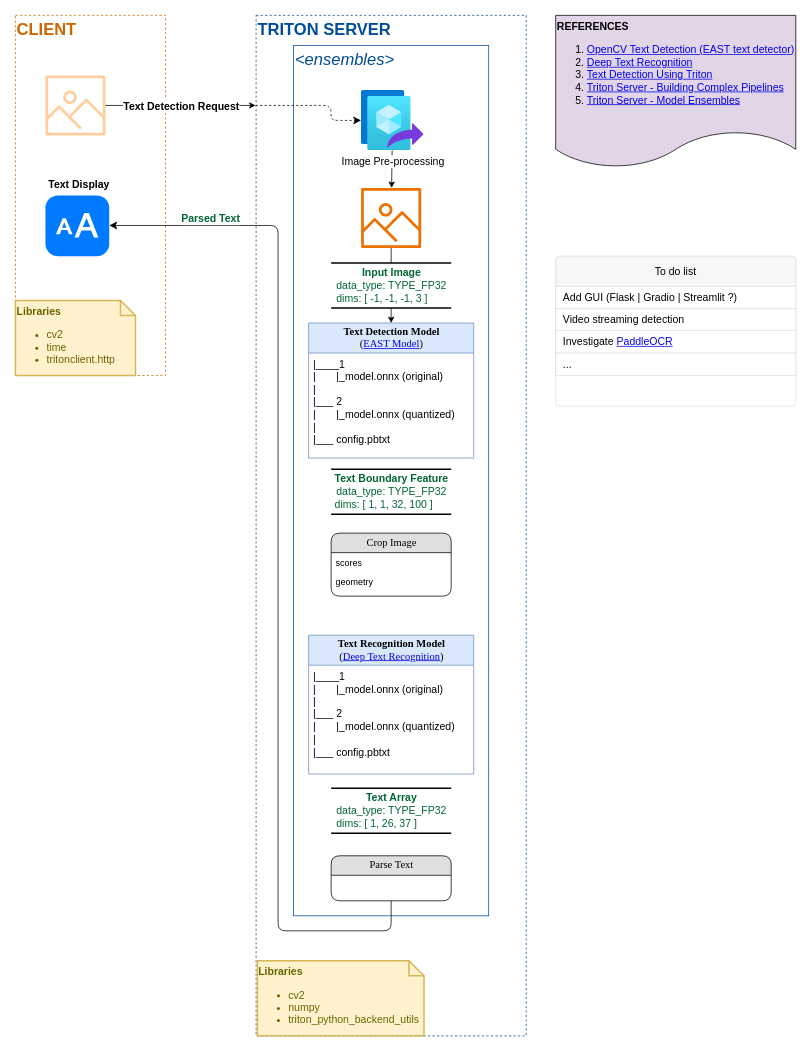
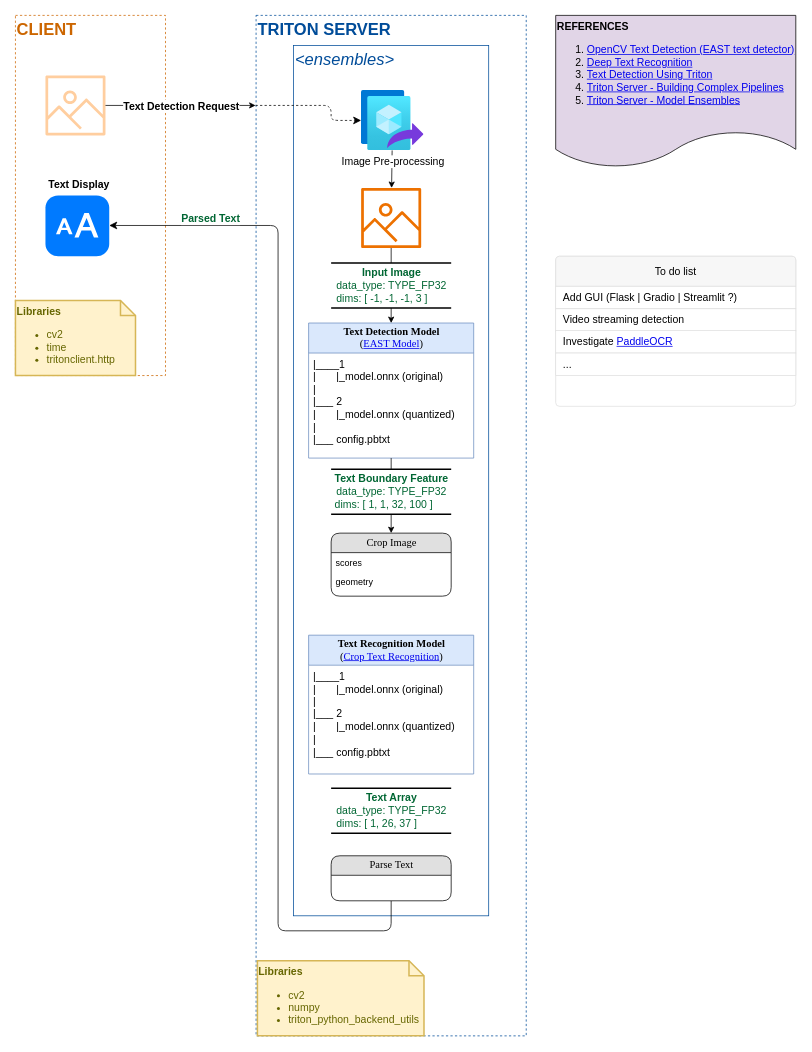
none -> (391, 526)
(392, 650) -> (392, 650)
